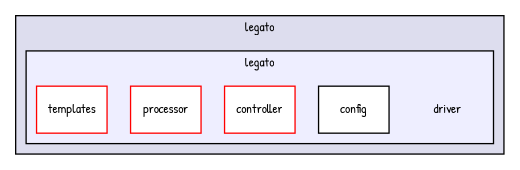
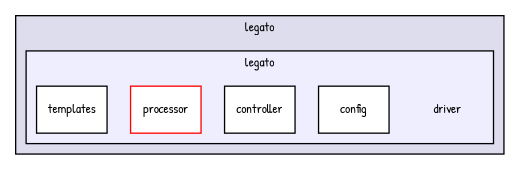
(72, 110) -> (72, 110)
(260, 110) -> (260, 110)
